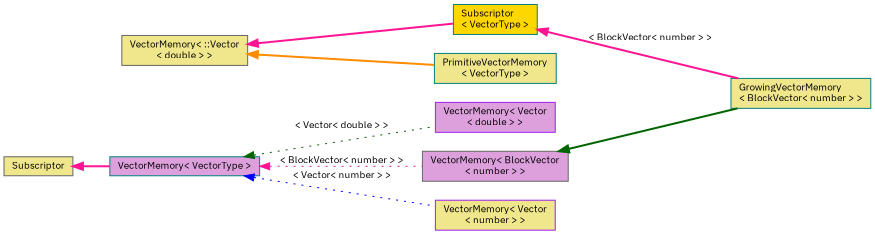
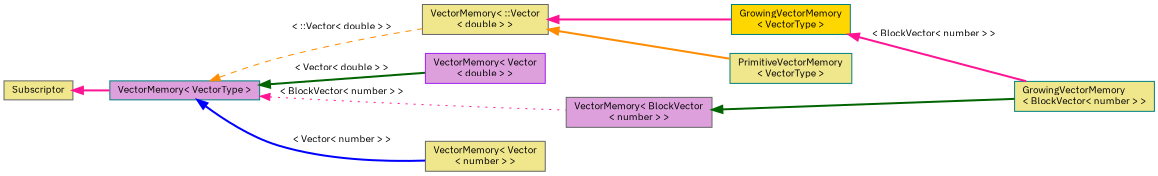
(495, 19) -> (791, 19)
none -> (320, 48)
(344, 141) -> (348, 78)
(344, 192) -> (310, 153)
(495, 215) -> (485, 156)
